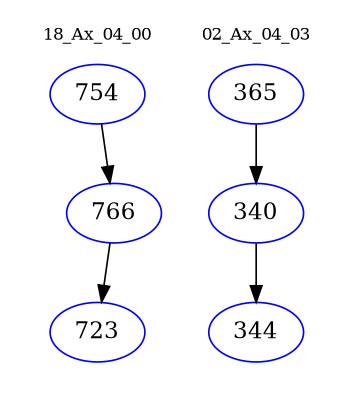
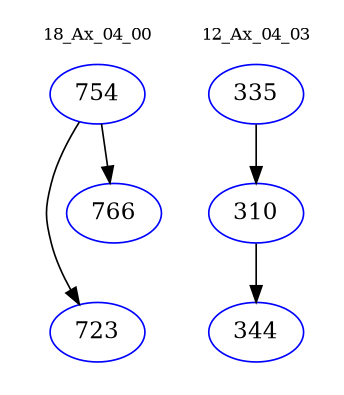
(256, 36) -> (256, 36)
(256, 94) -> (256, 94)
(256, 213) -> (256, 213)
(107, 264) -> (47, 205)
